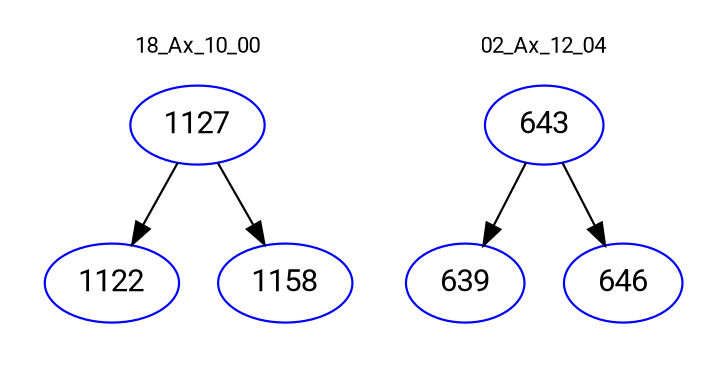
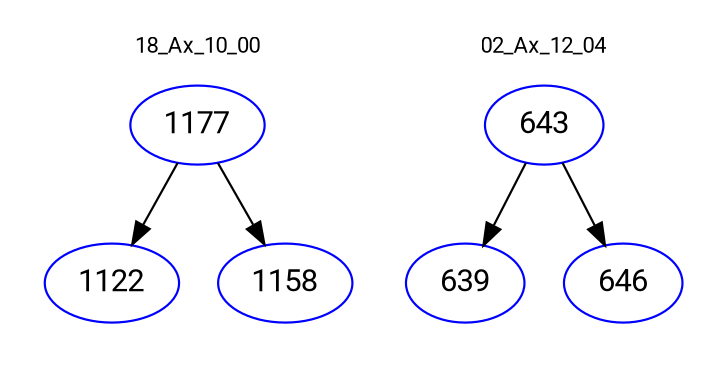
(198, 125) -> (198, 125)
